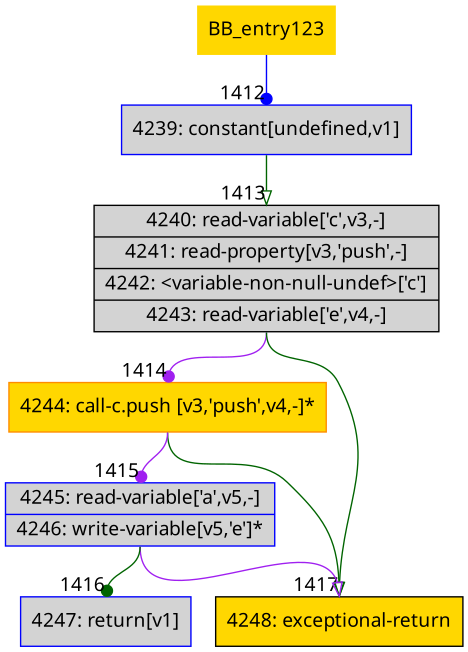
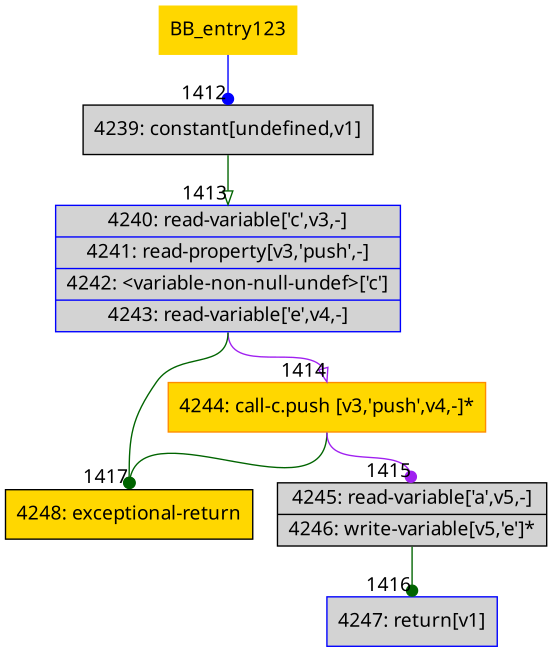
(266, 130) -> (228, 130)
(266, 269) -> (228, 269)
(223, 357) -> (270, 357)
(356, 434) -> (154, 385)
(276, 475) -> (233, 461)
(140, 514) -> (412, 514)
(233, 573) -> none
